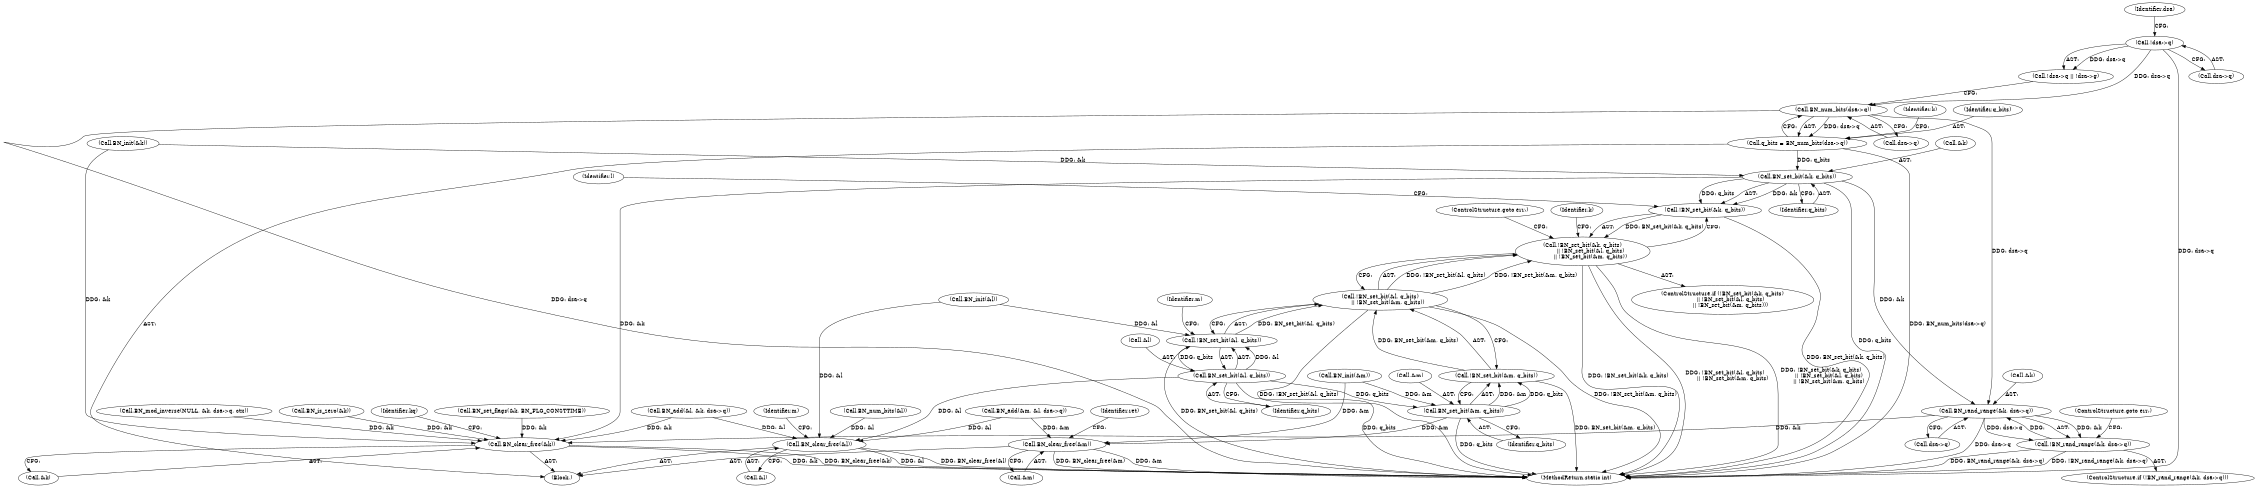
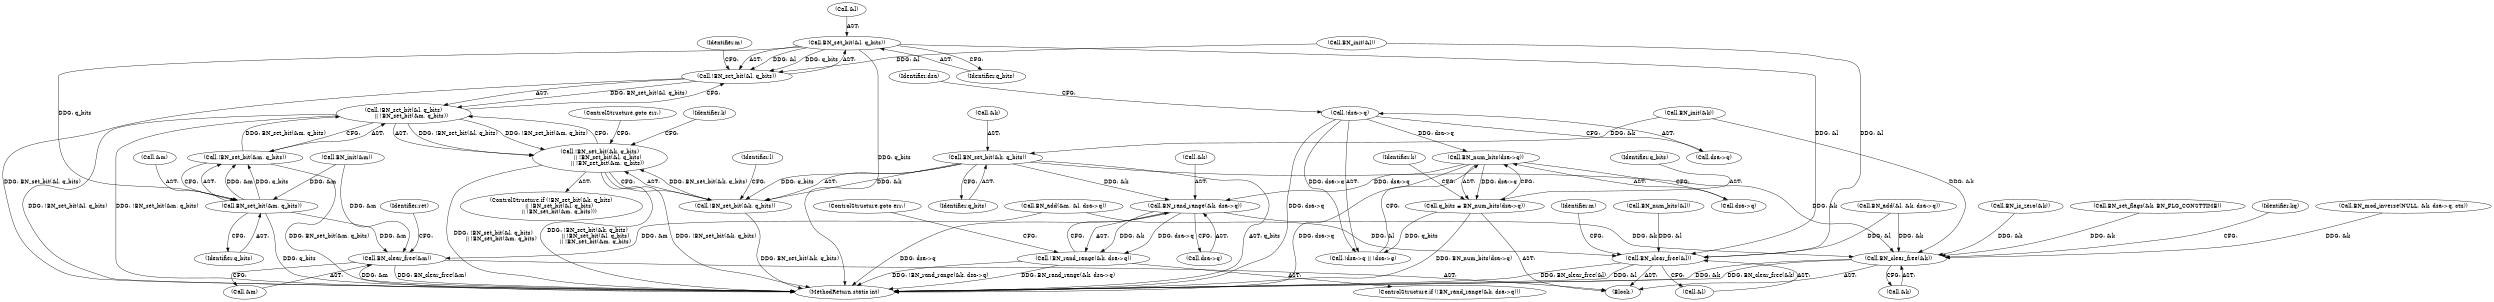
(1797, 158) -> (1407, 226)
(1875, 341) -> (1265, 236)
(2038, 428) -> (1078, 236)
